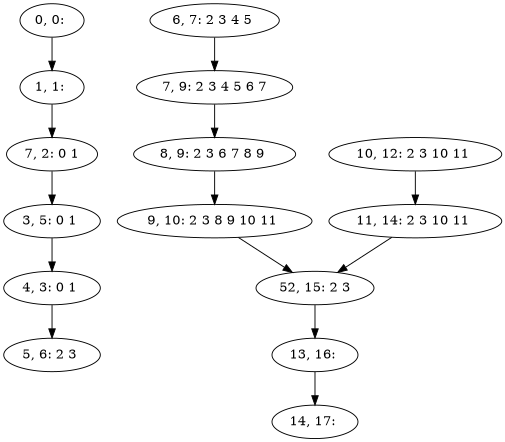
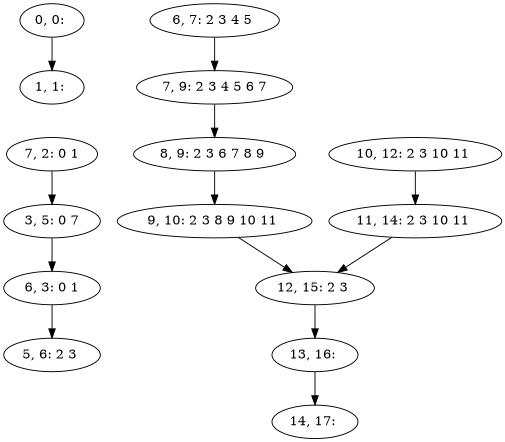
(52, 116) -> none
(52, 221) -> (52, 221)
(52, 288) -> (52, 288)
(315, 288) -> (315, 288)
